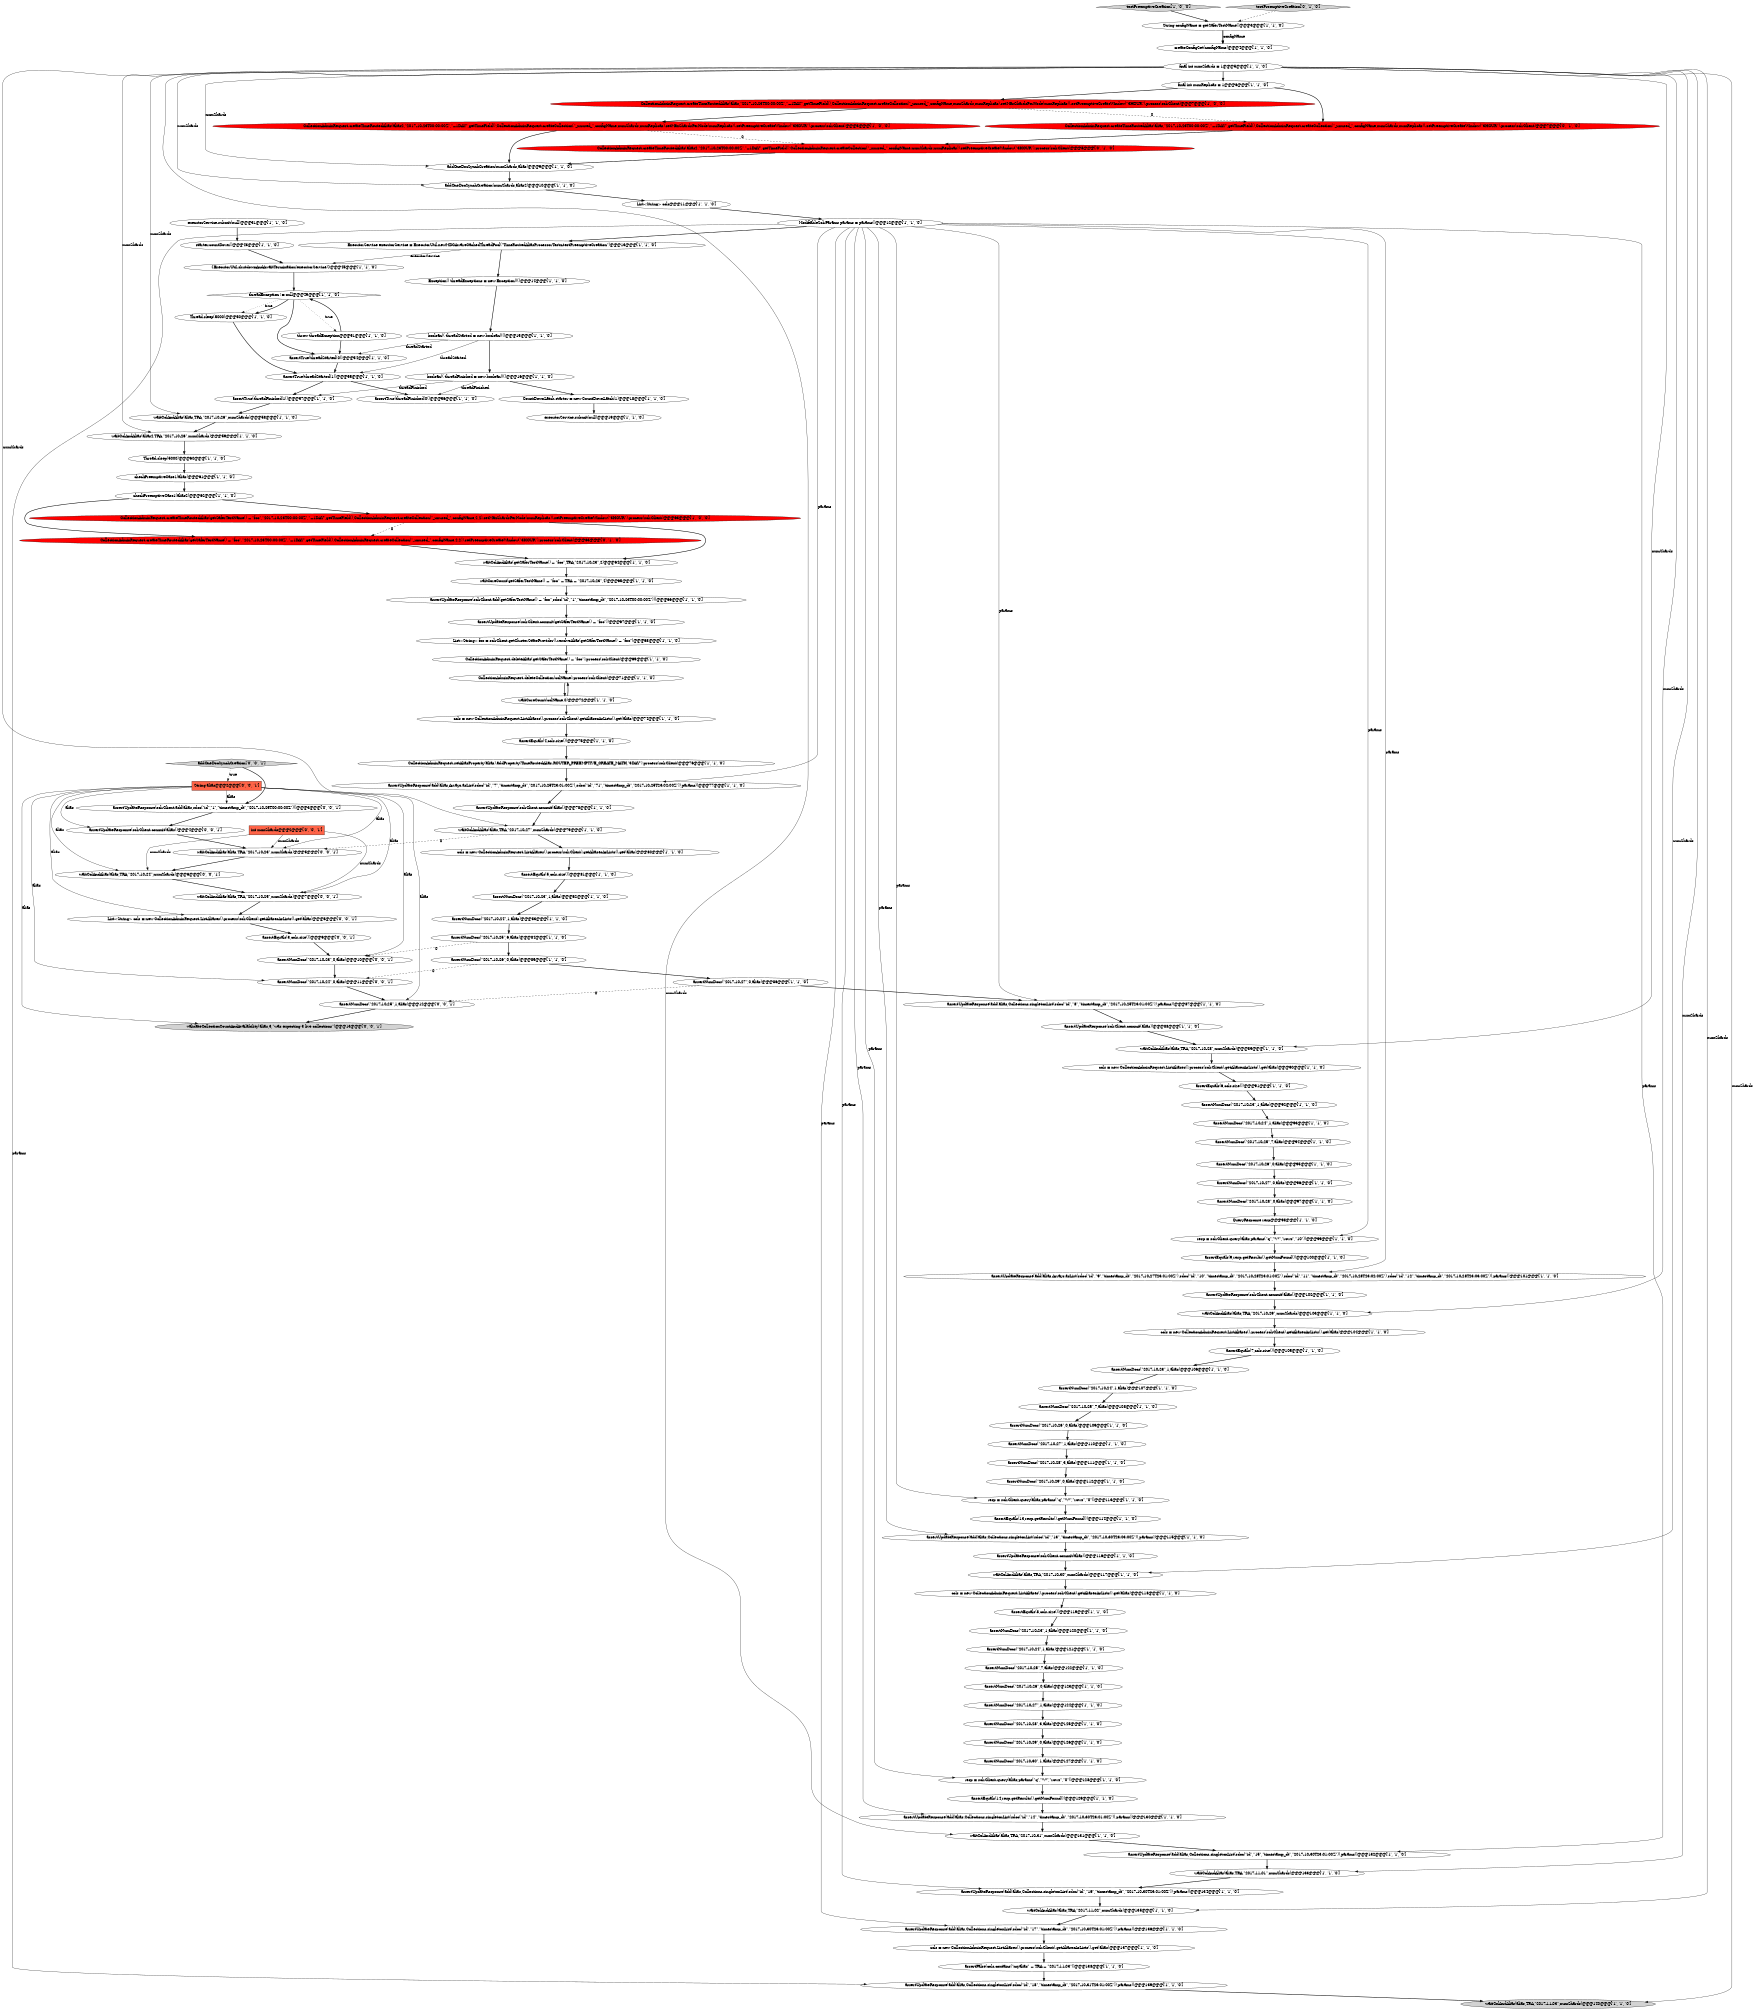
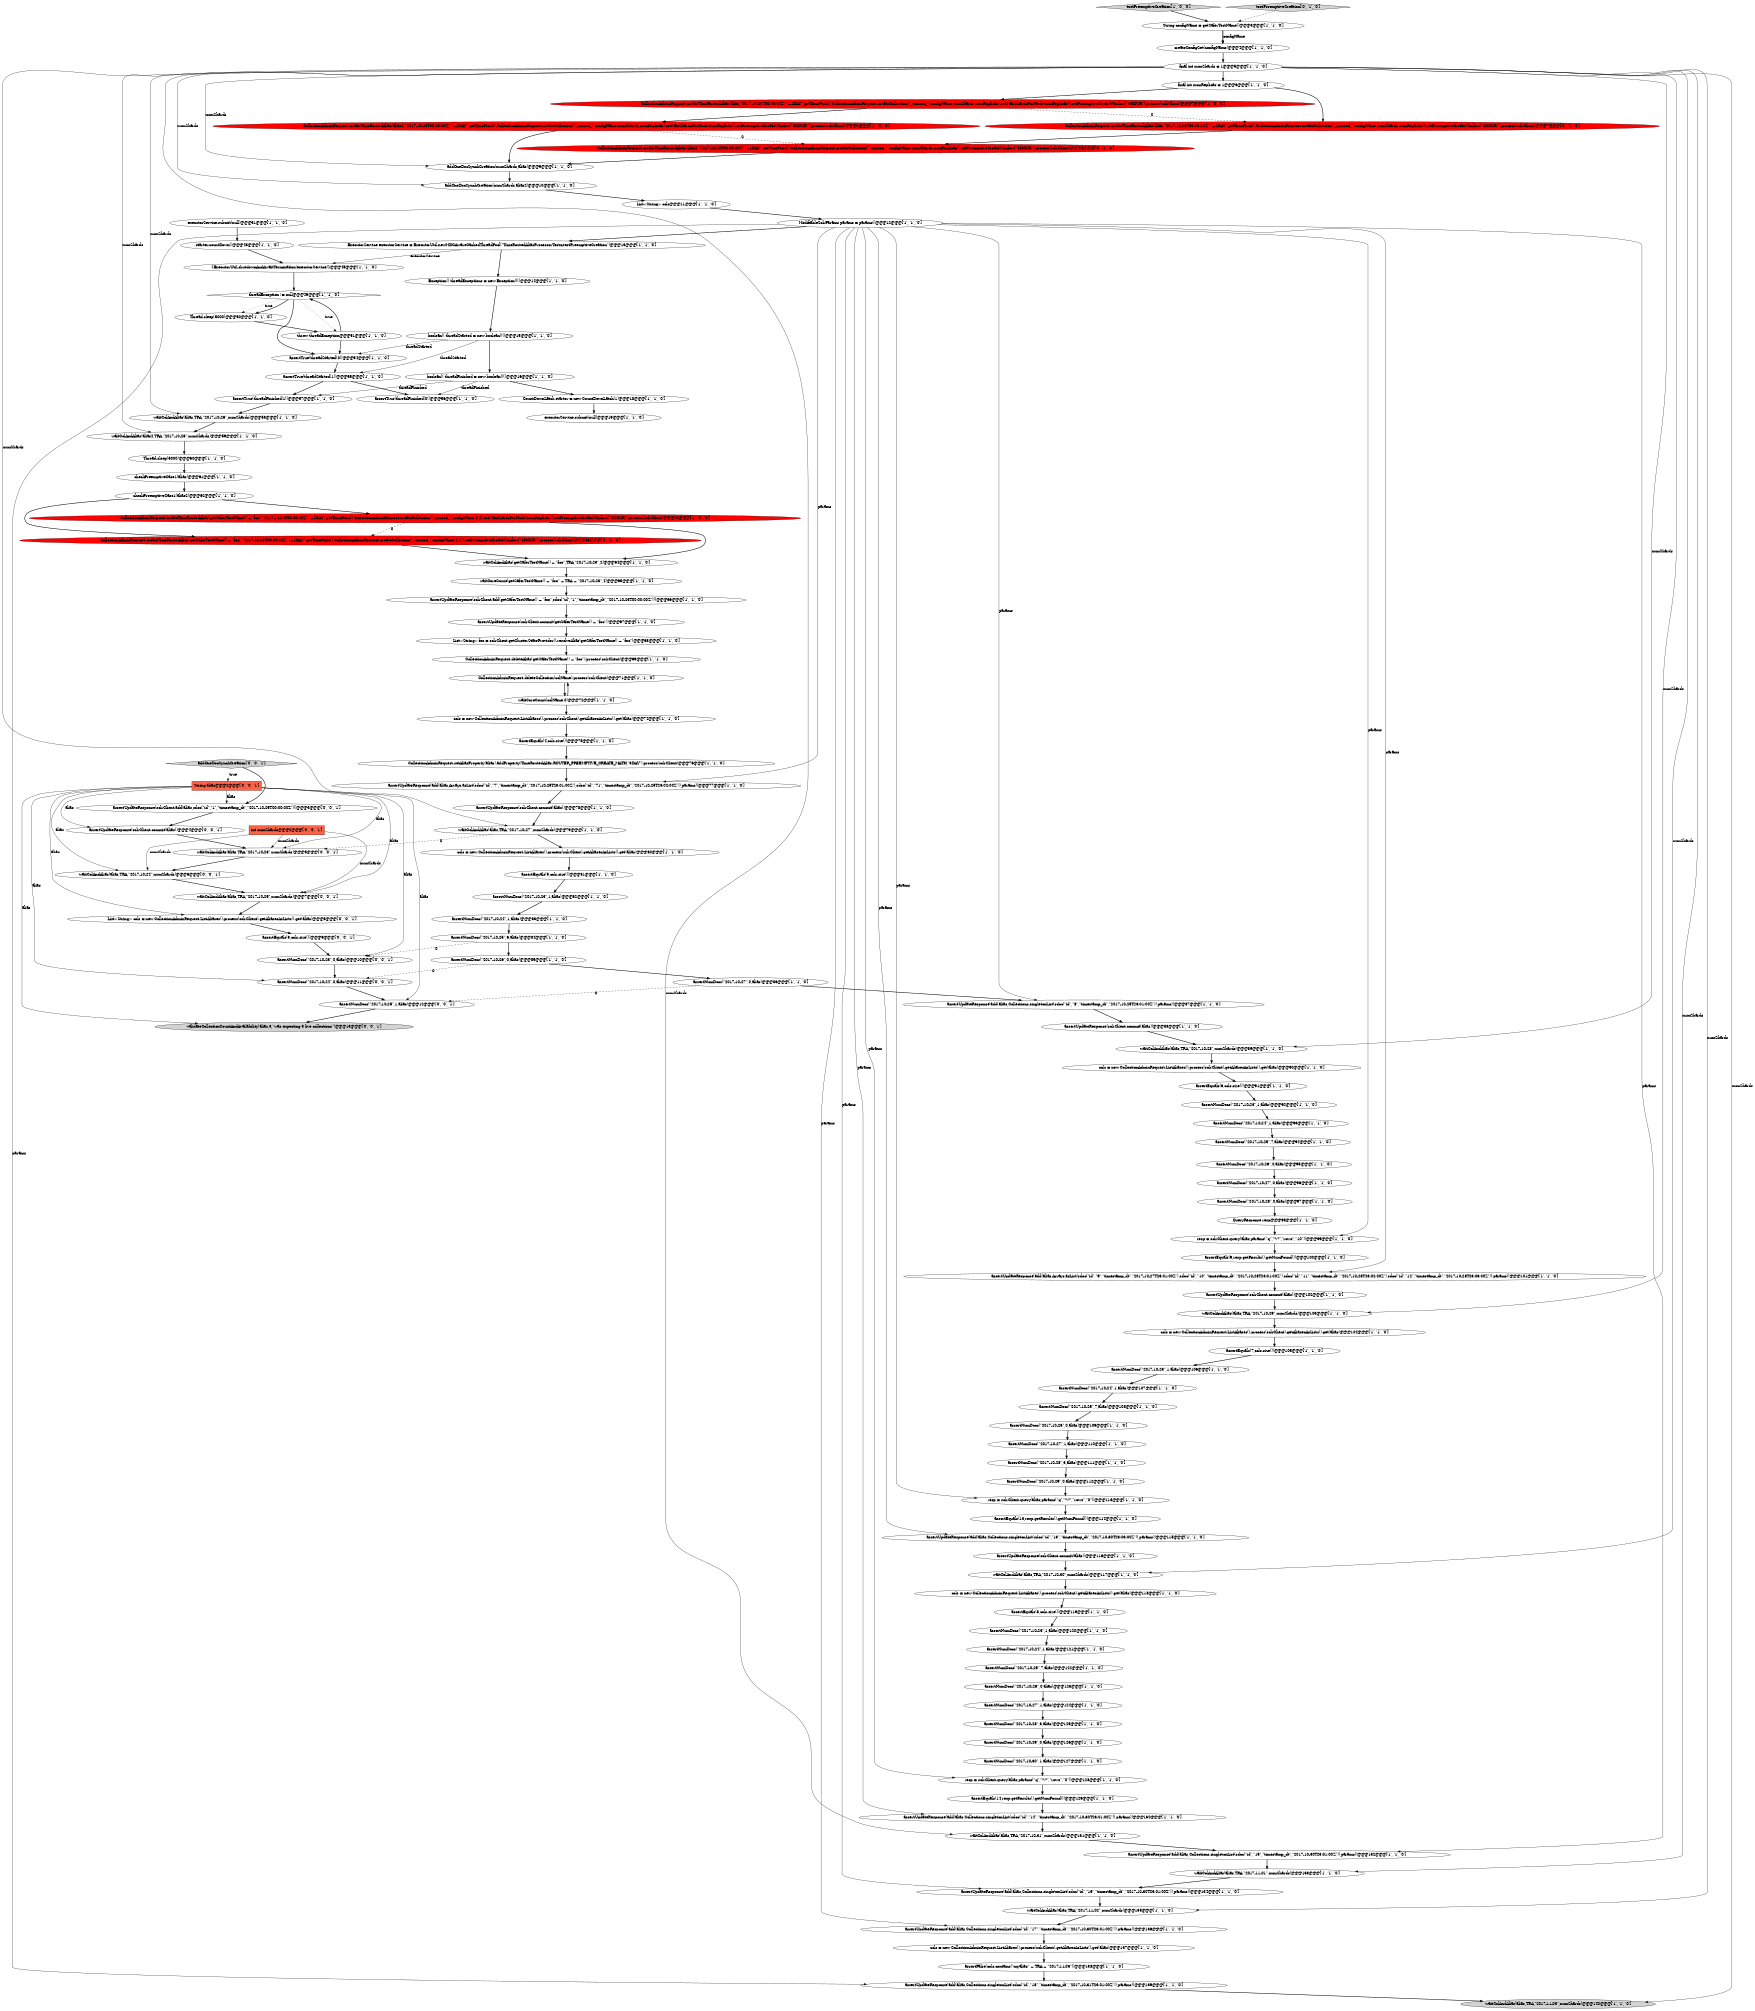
none -> (1223, 56)
(258, 354) -> (282, 326)
